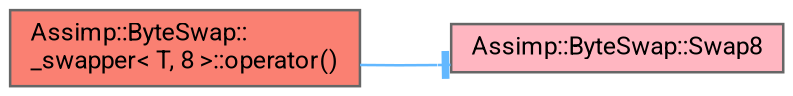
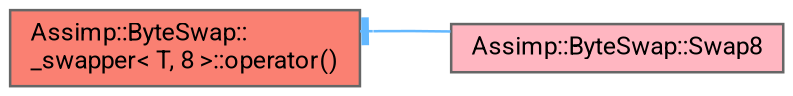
(399, 65) -> (412, 31)
